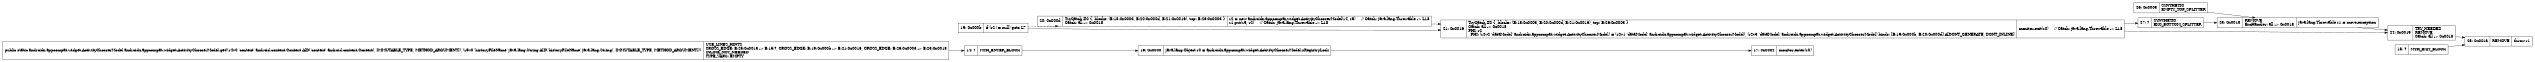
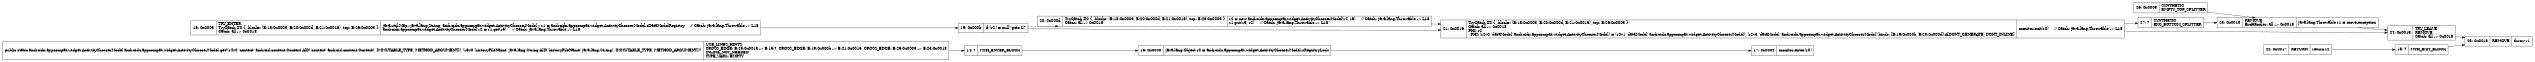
none -> (476, 28)
(2428, 29) -> (2426, 29)
none -> (2298, 50)
